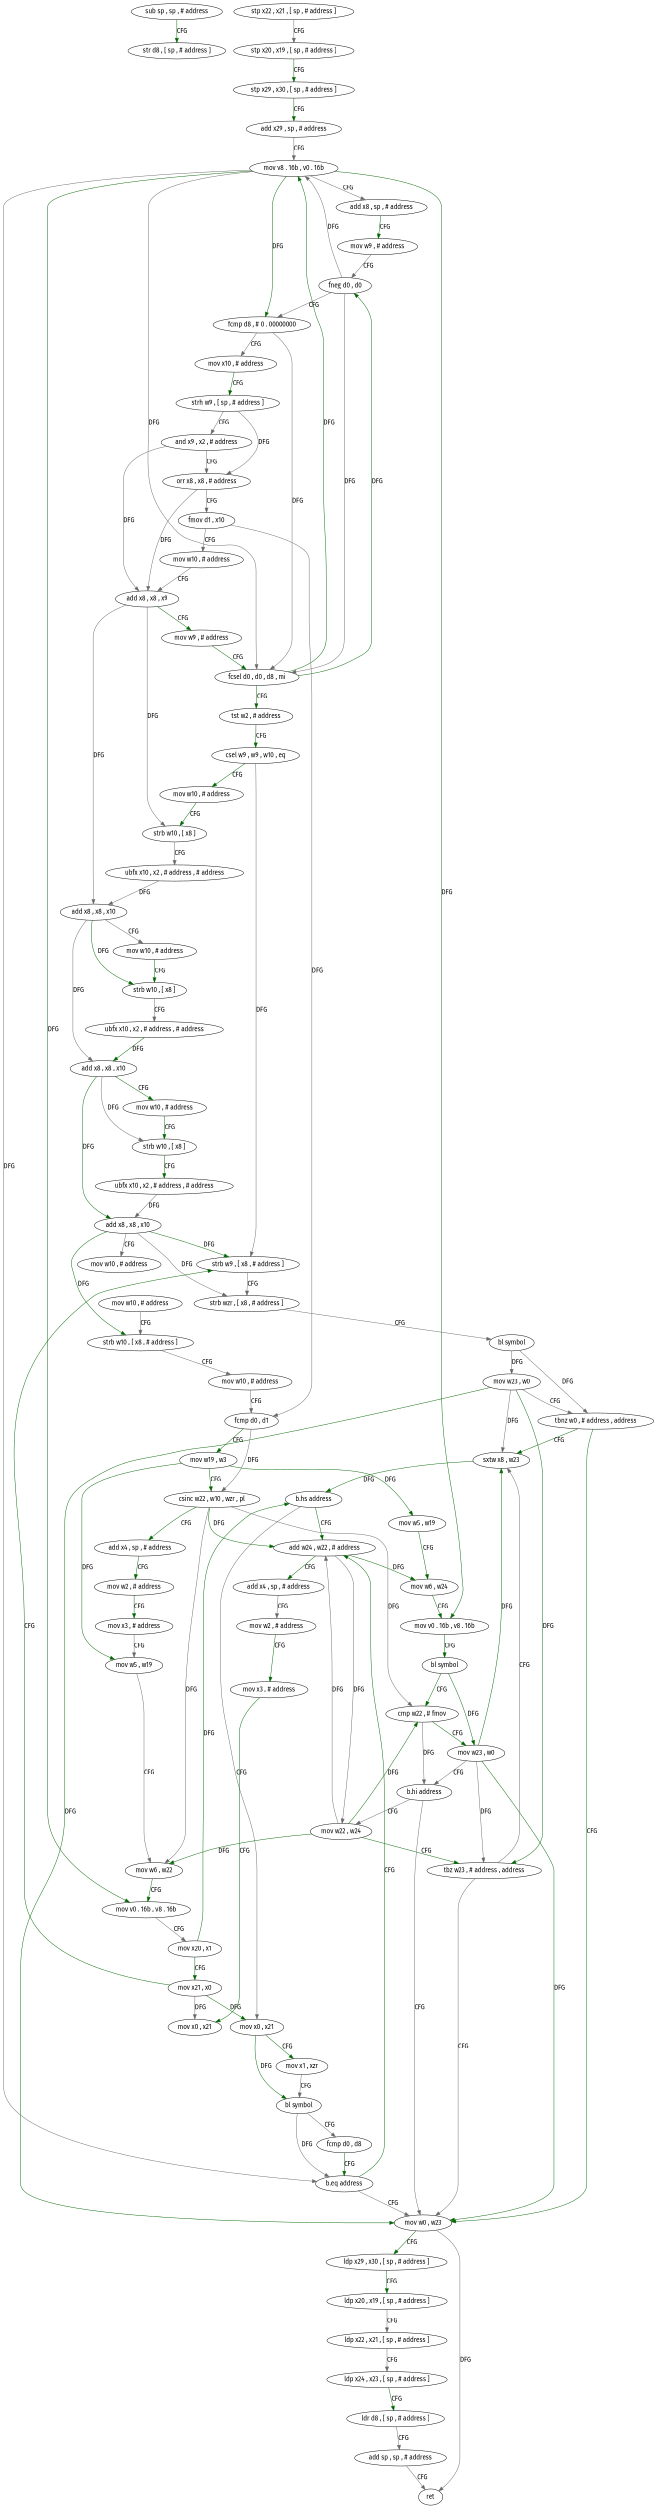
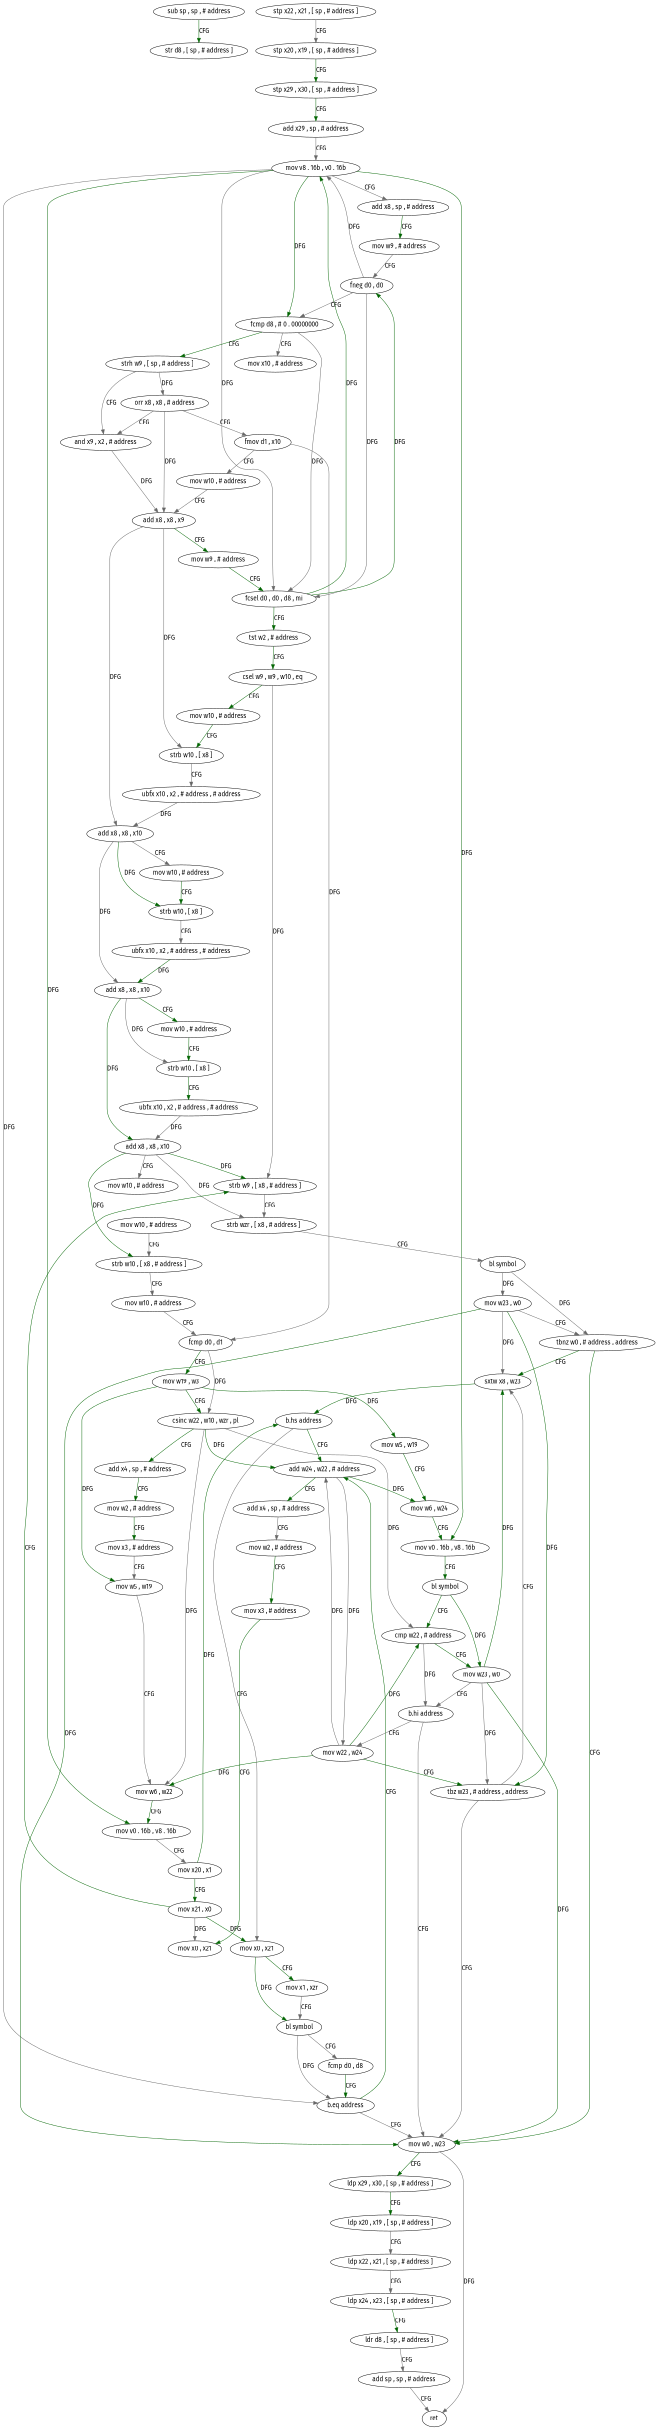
(232, 381) -> (225, 343)
(207, 460) -> (137, 421)
(422, 1714) -> (423, 1636)
